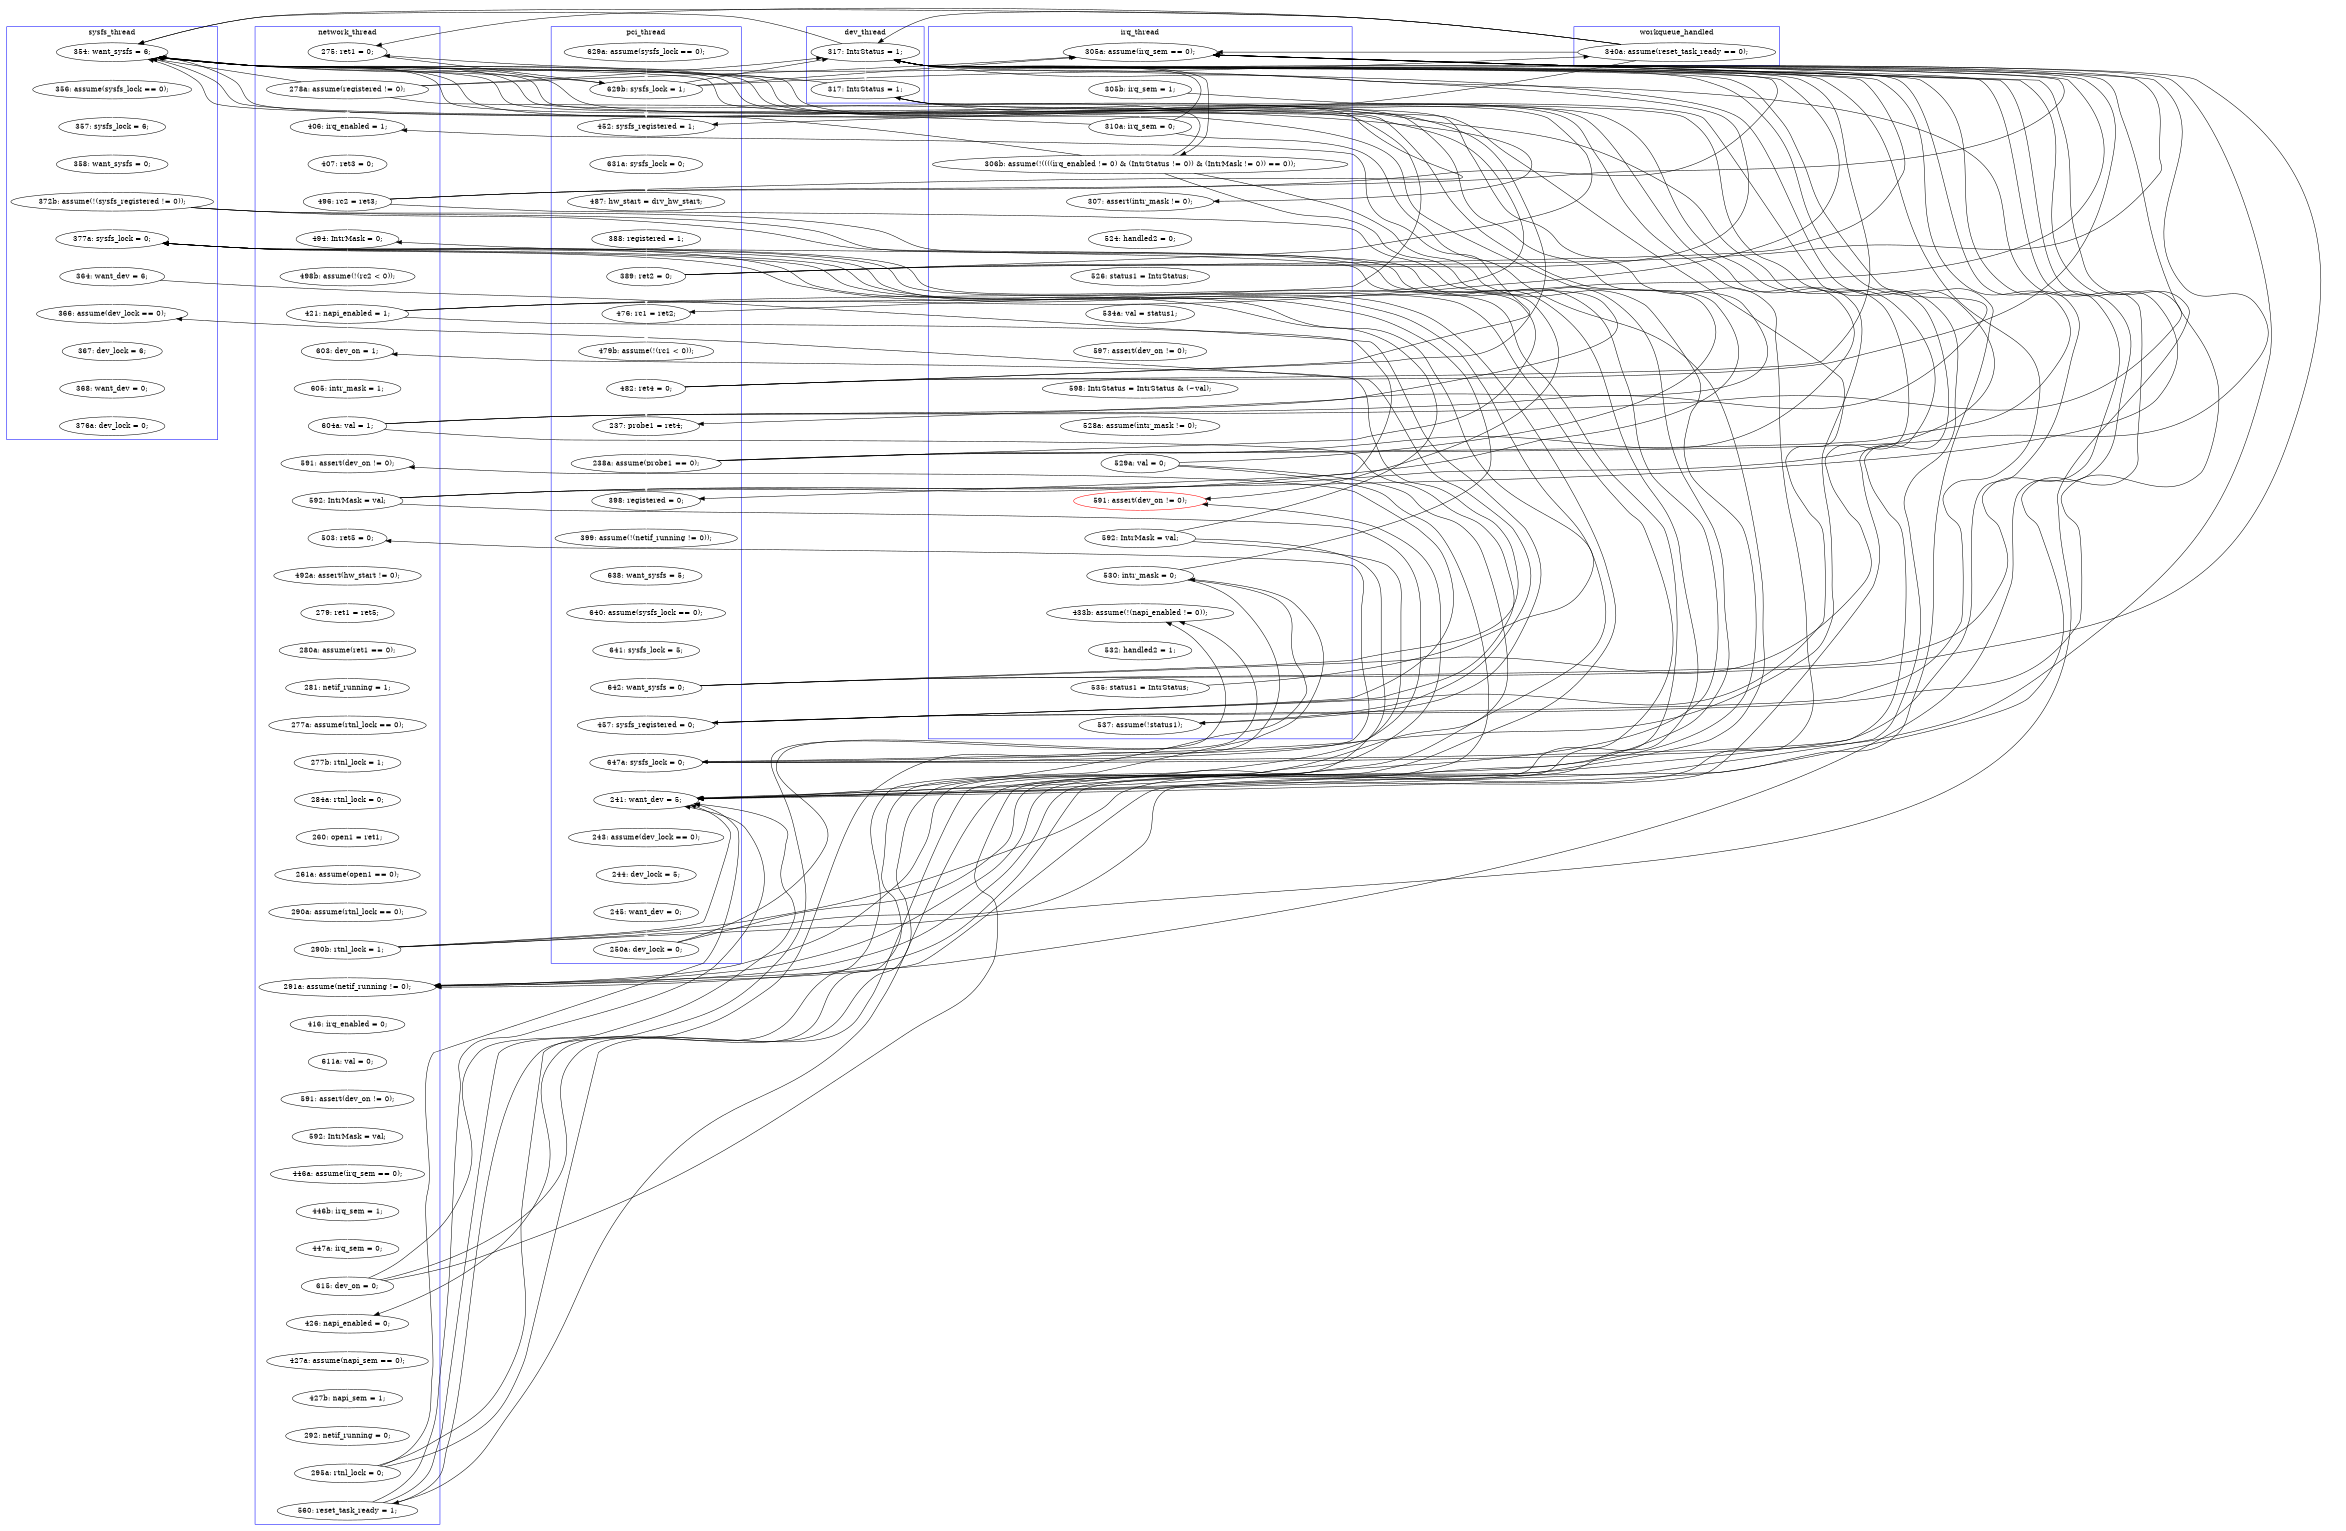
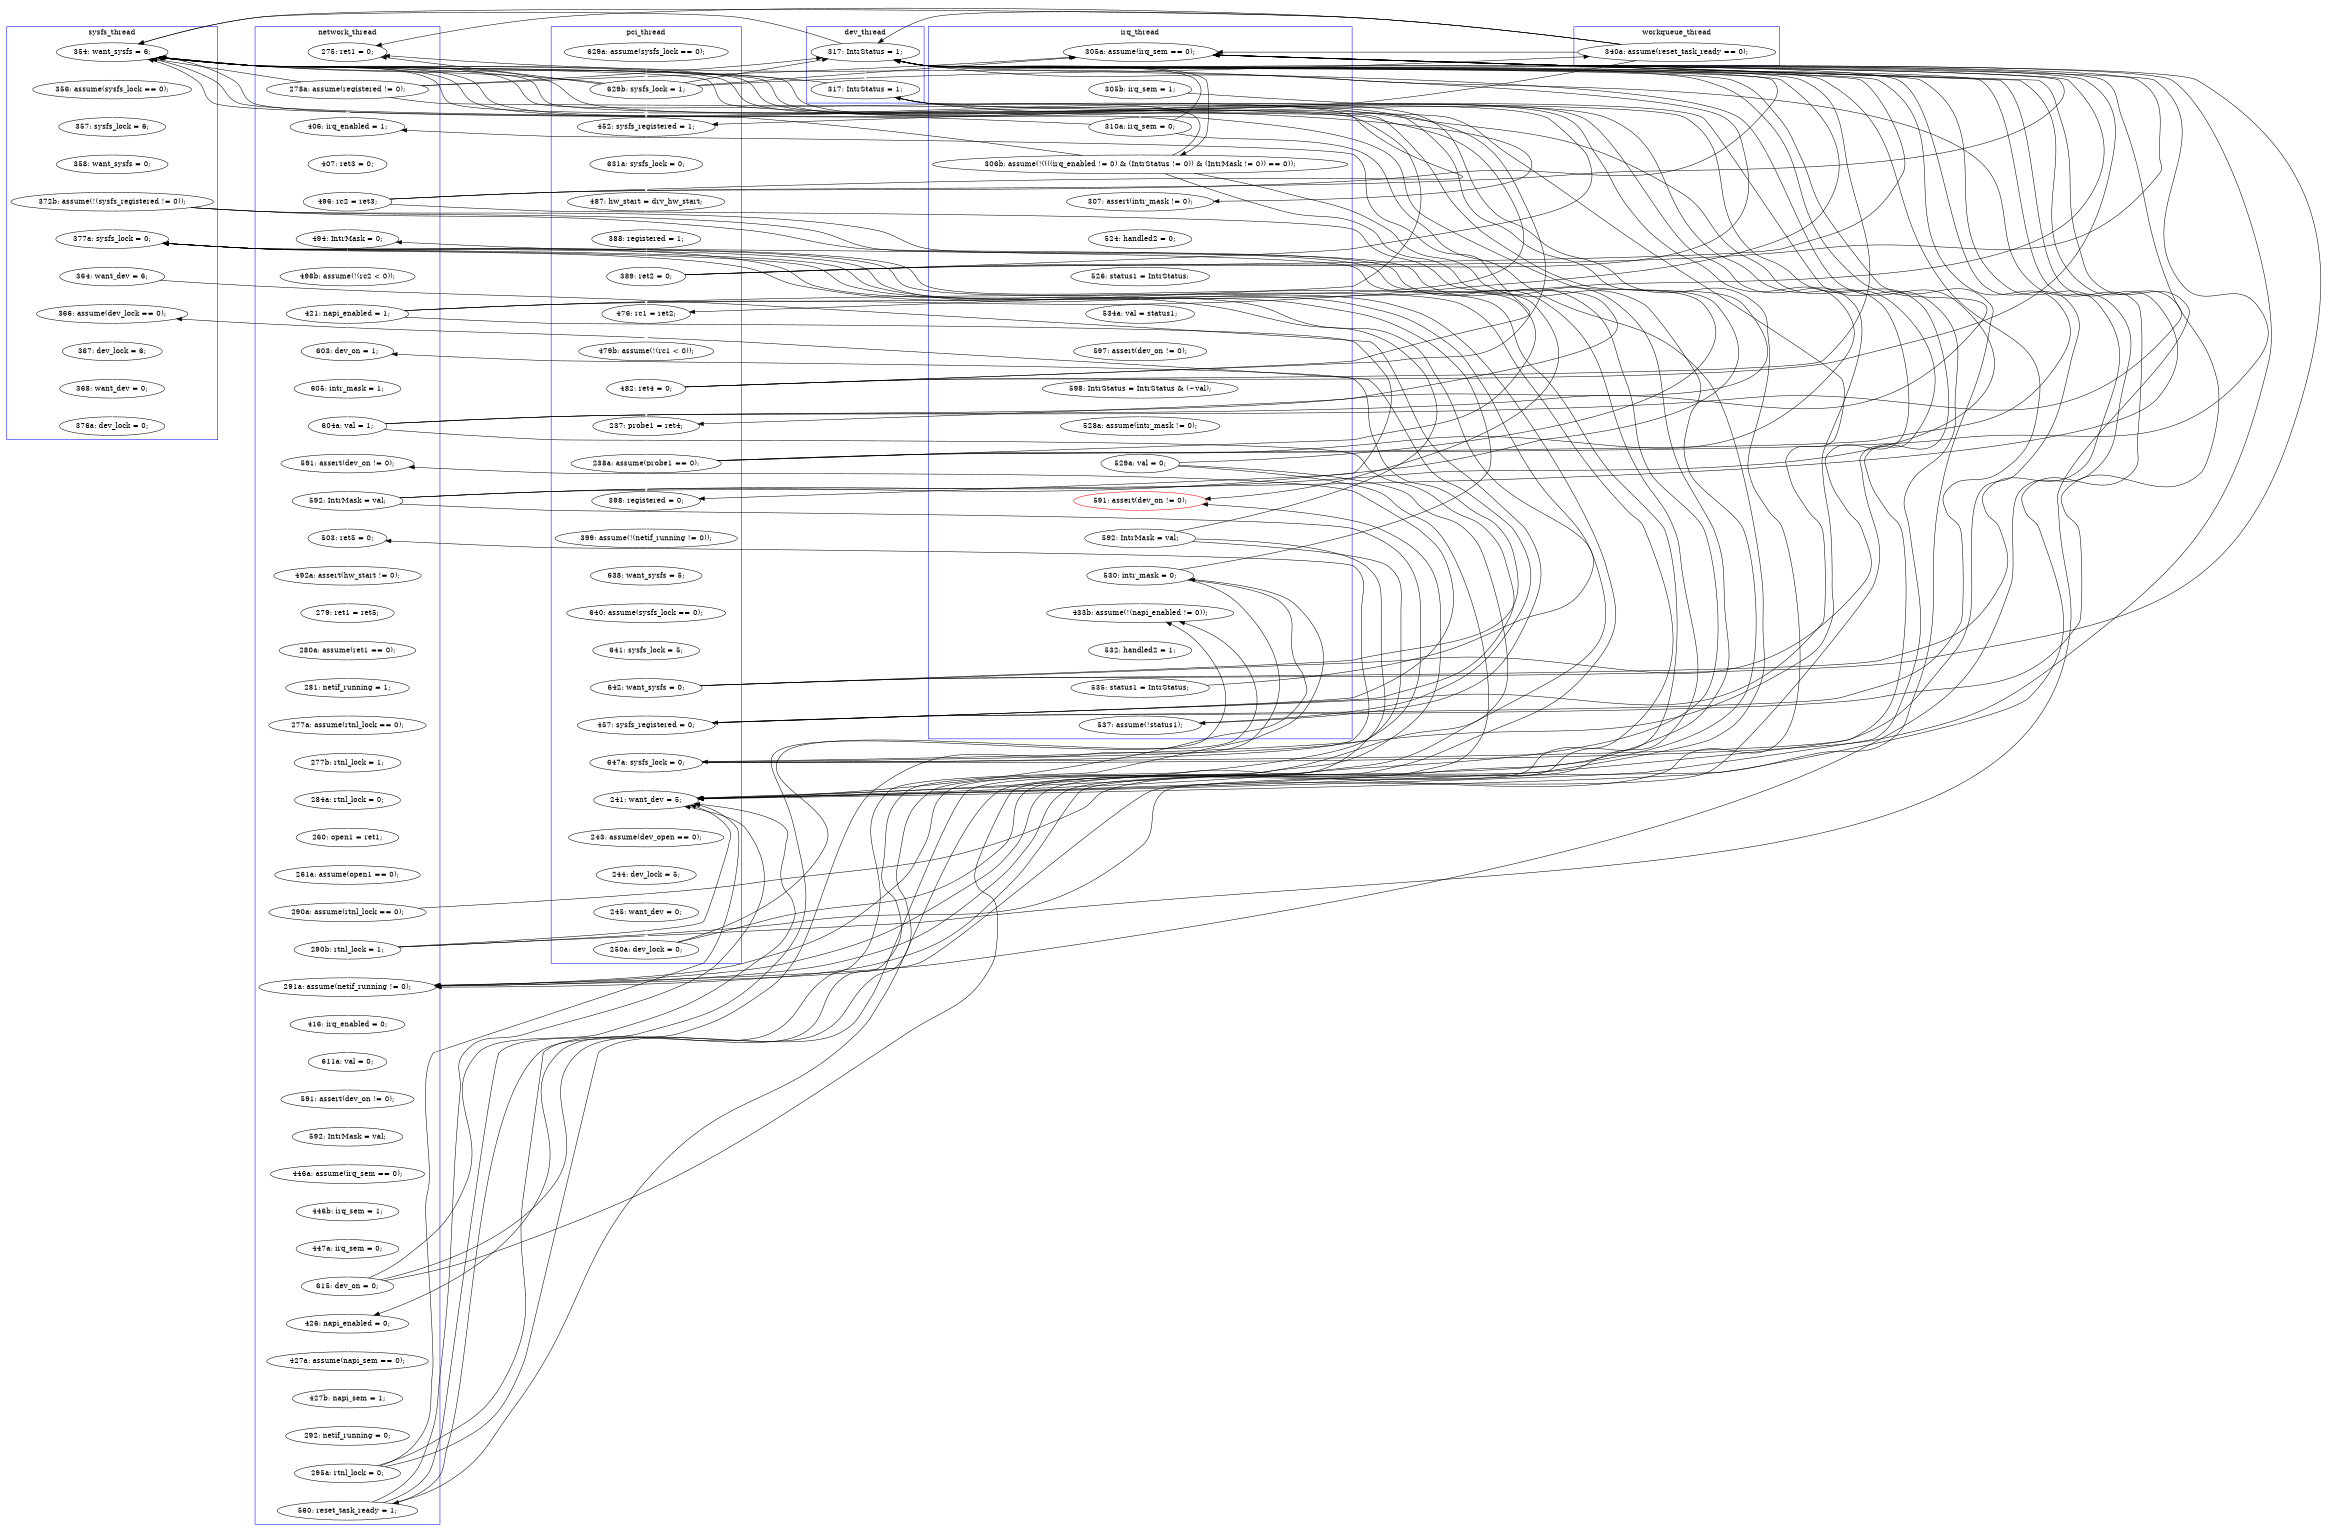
(1677, 33) -> (1677, 33)
(437, 63) -> (494, 71)
(1779, 392) -> (1766, 385)
(646, 838) -> (646, 838)
